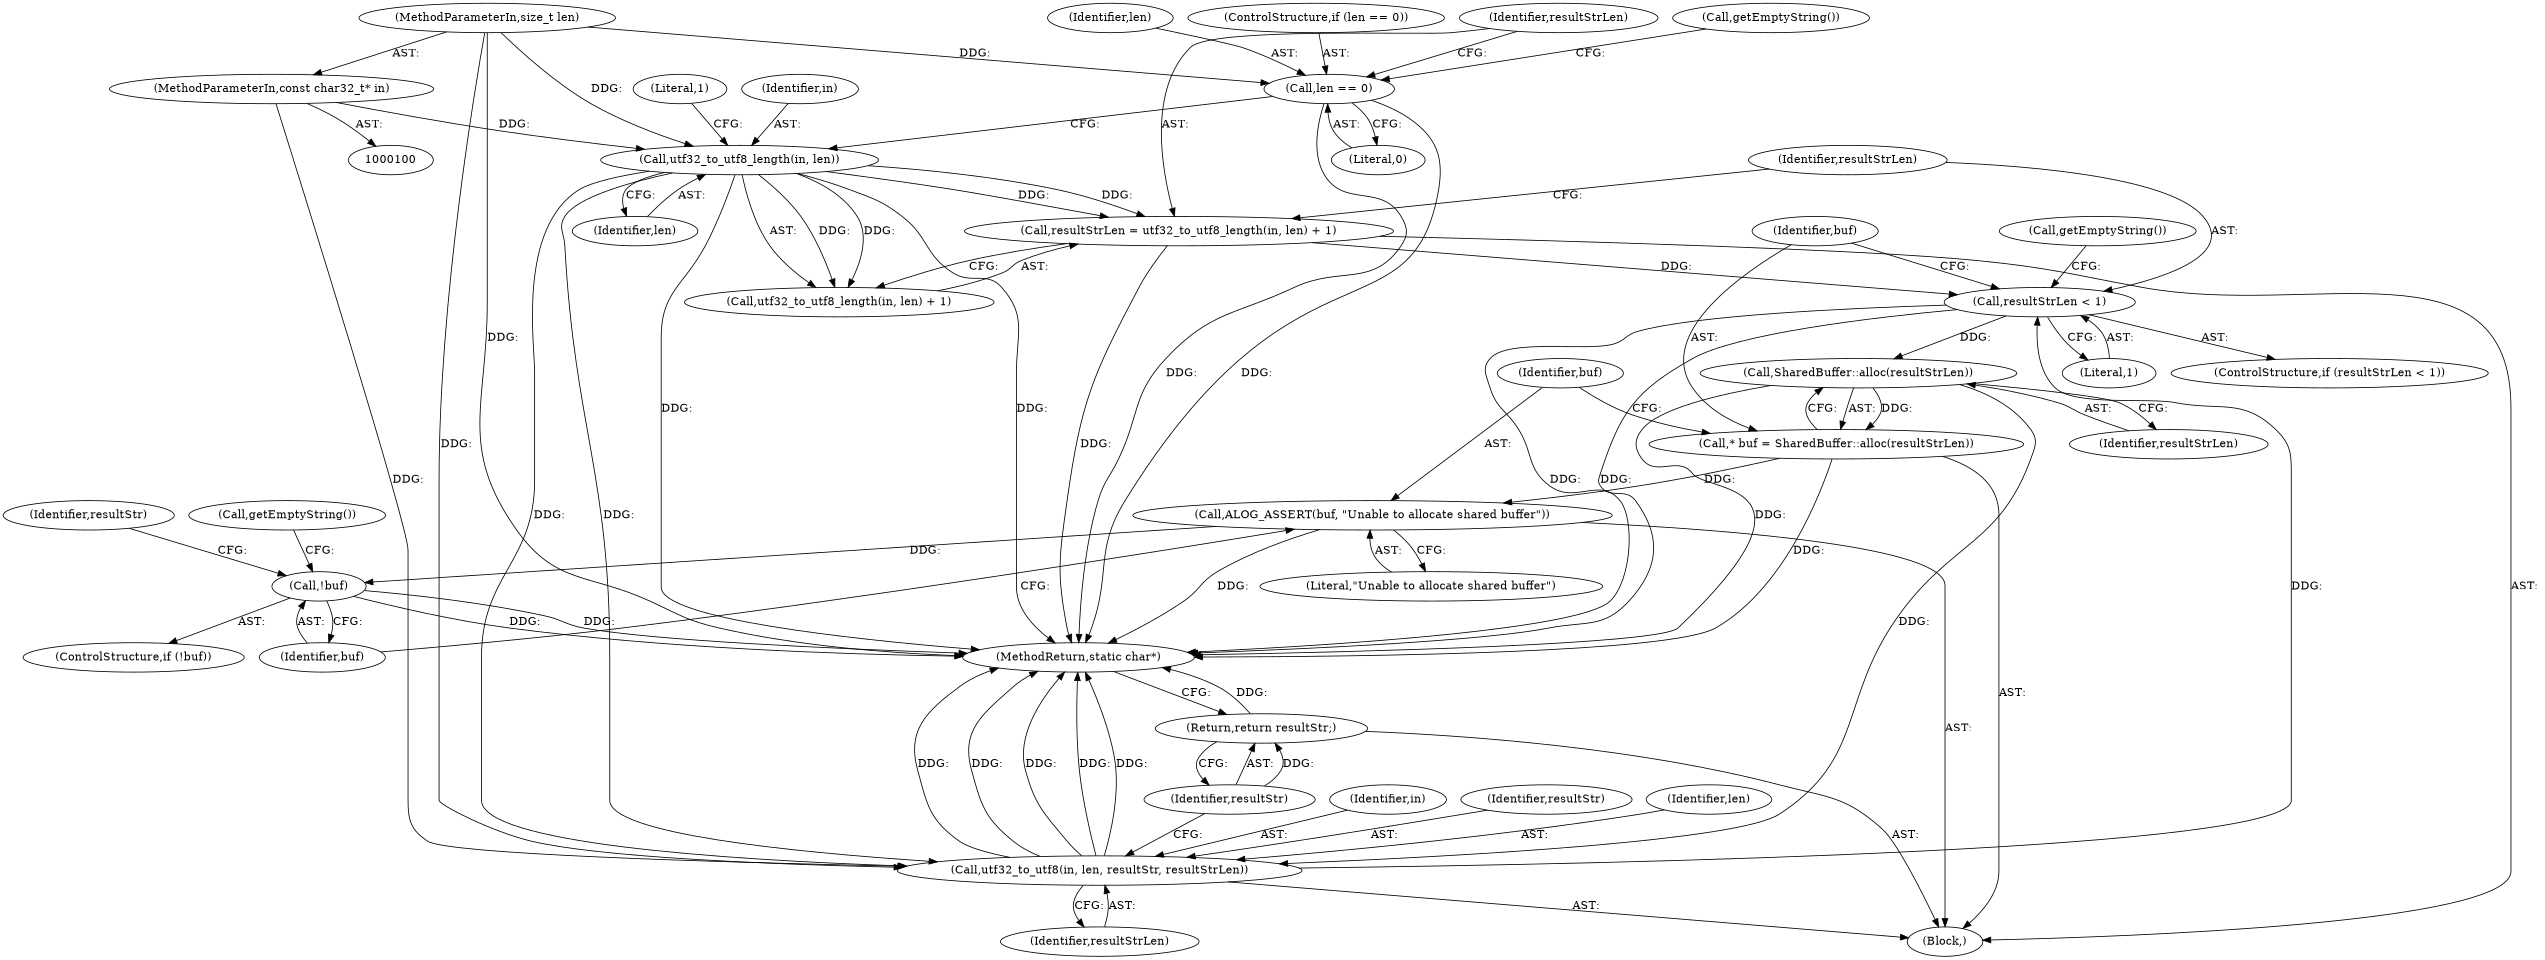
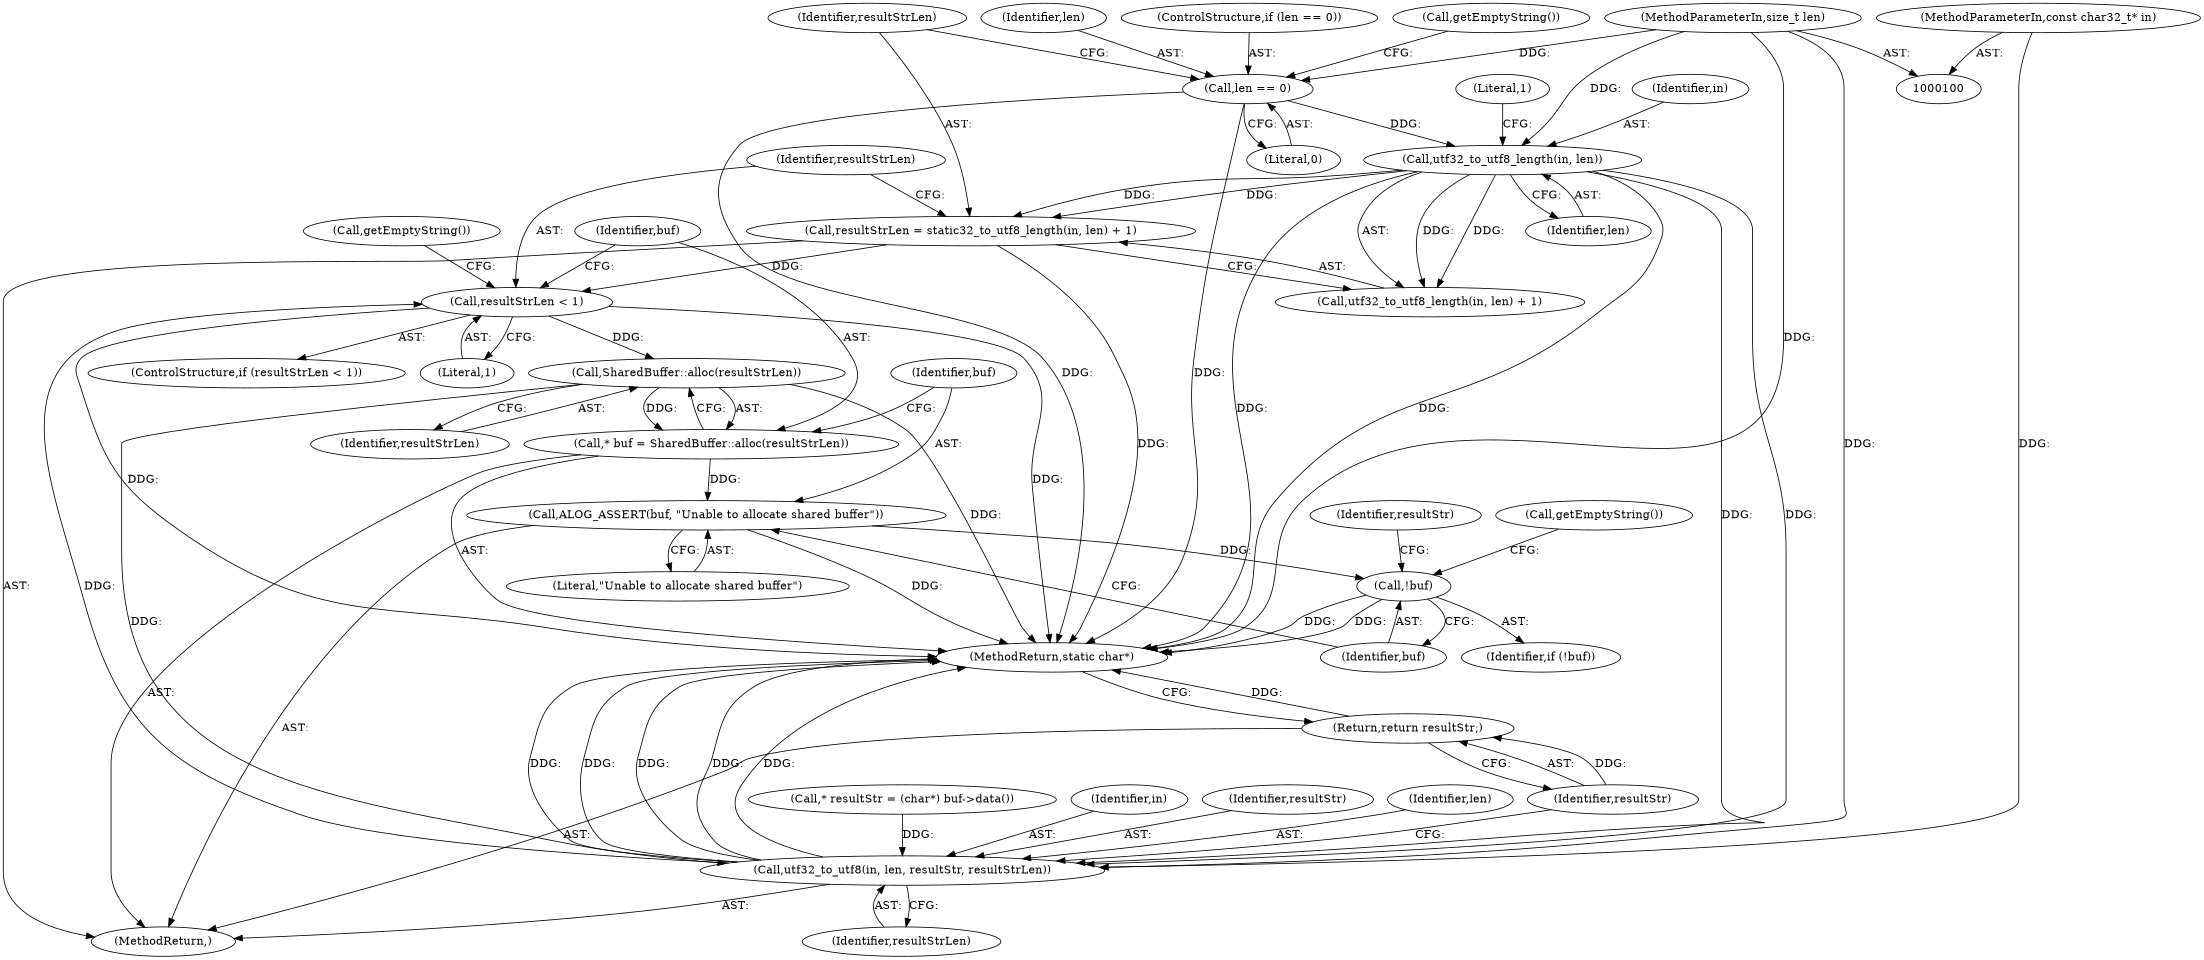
(384, 52) -> (1855, 47)
(1087, 125) -> (1408, 125)
(478, 128) -> none
(1179, 231) -> (971, 231)
(1811, 551) -> (477, 551)
(134, 657) -> (1541, 657)
none -> (902, 800)
(1945, 942) -> (163, 942)
